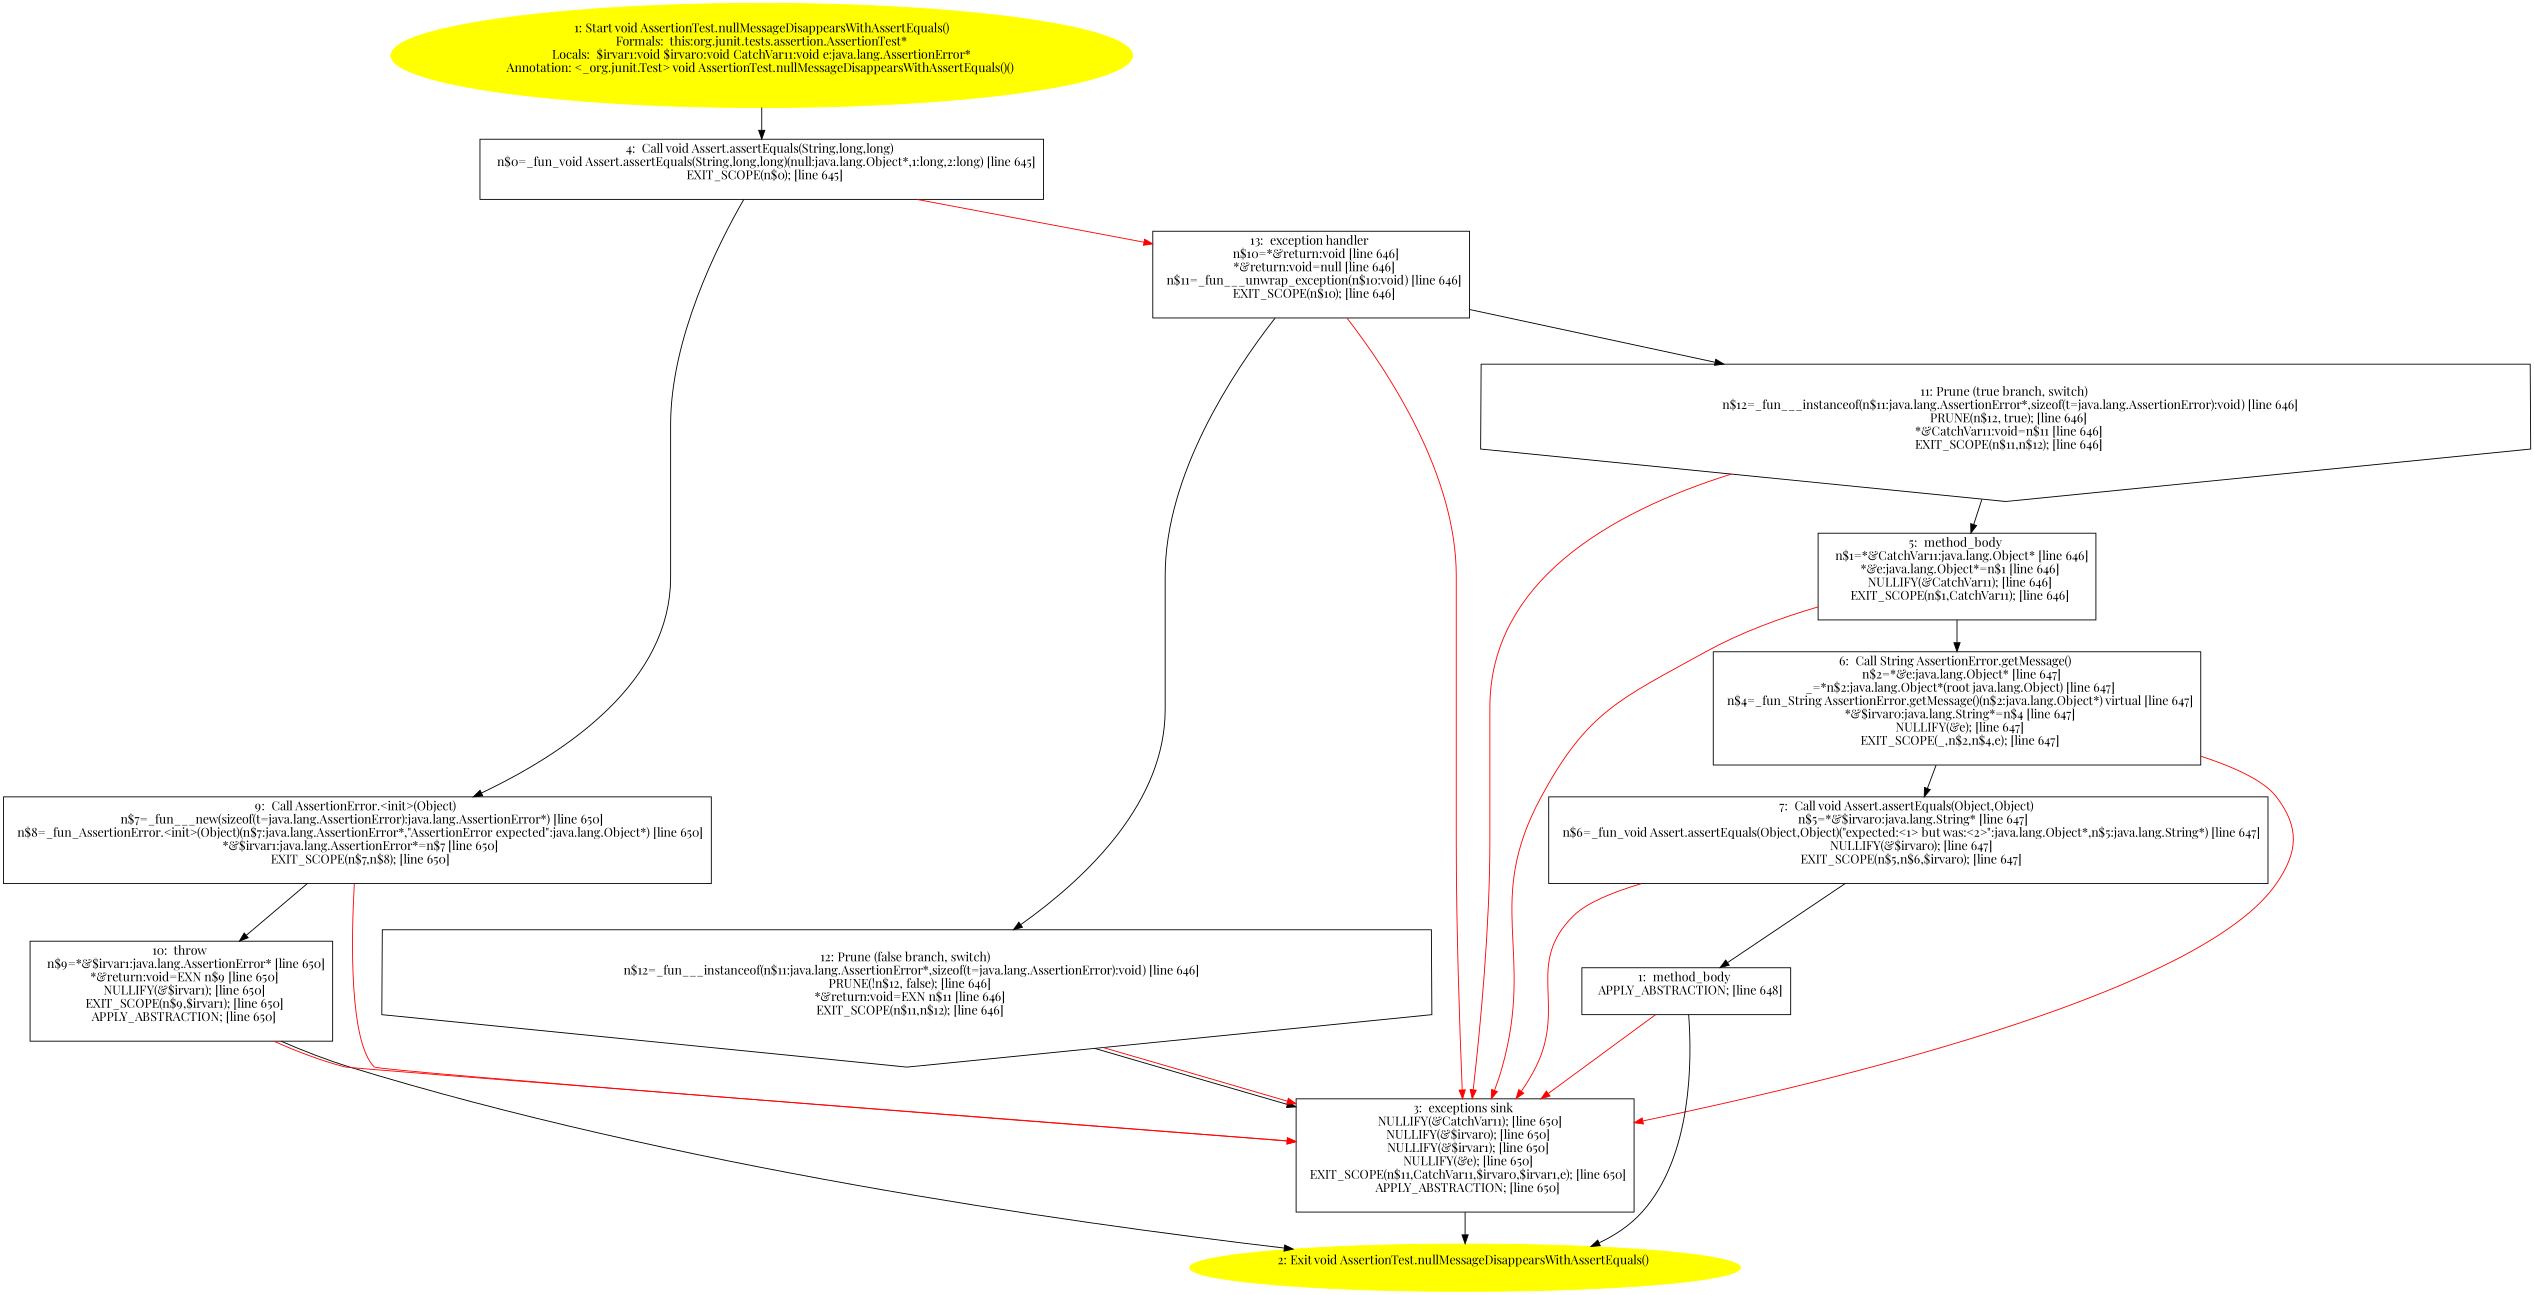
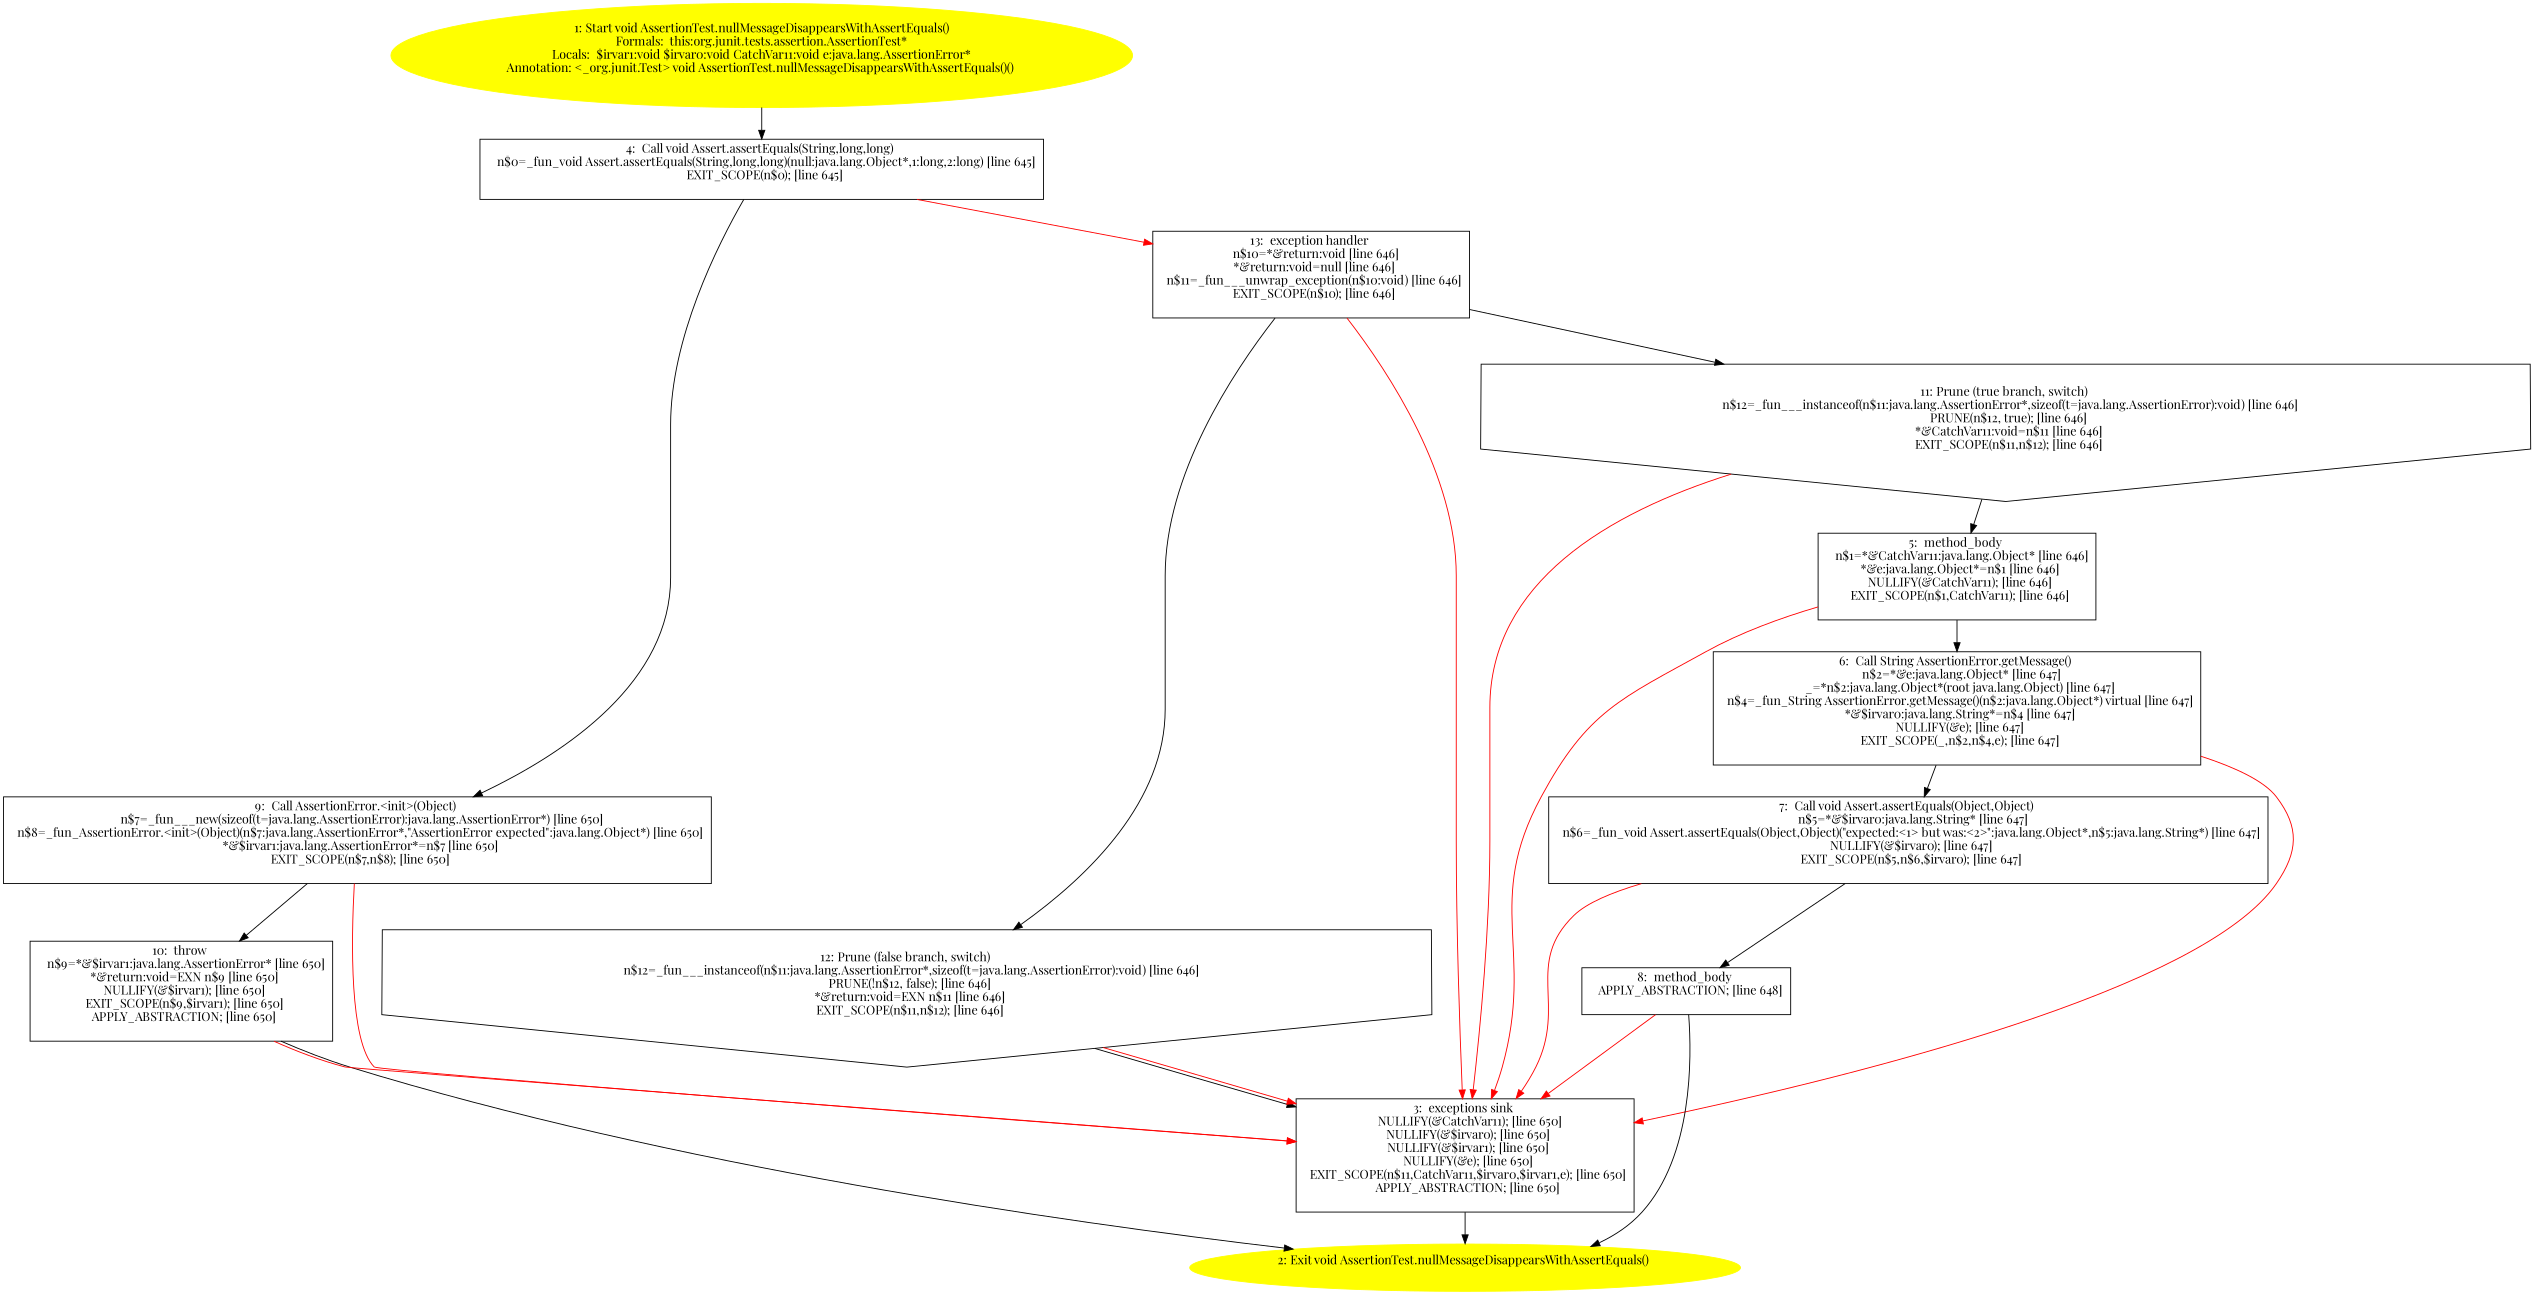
(1686, 991) -> (1686, 991)
